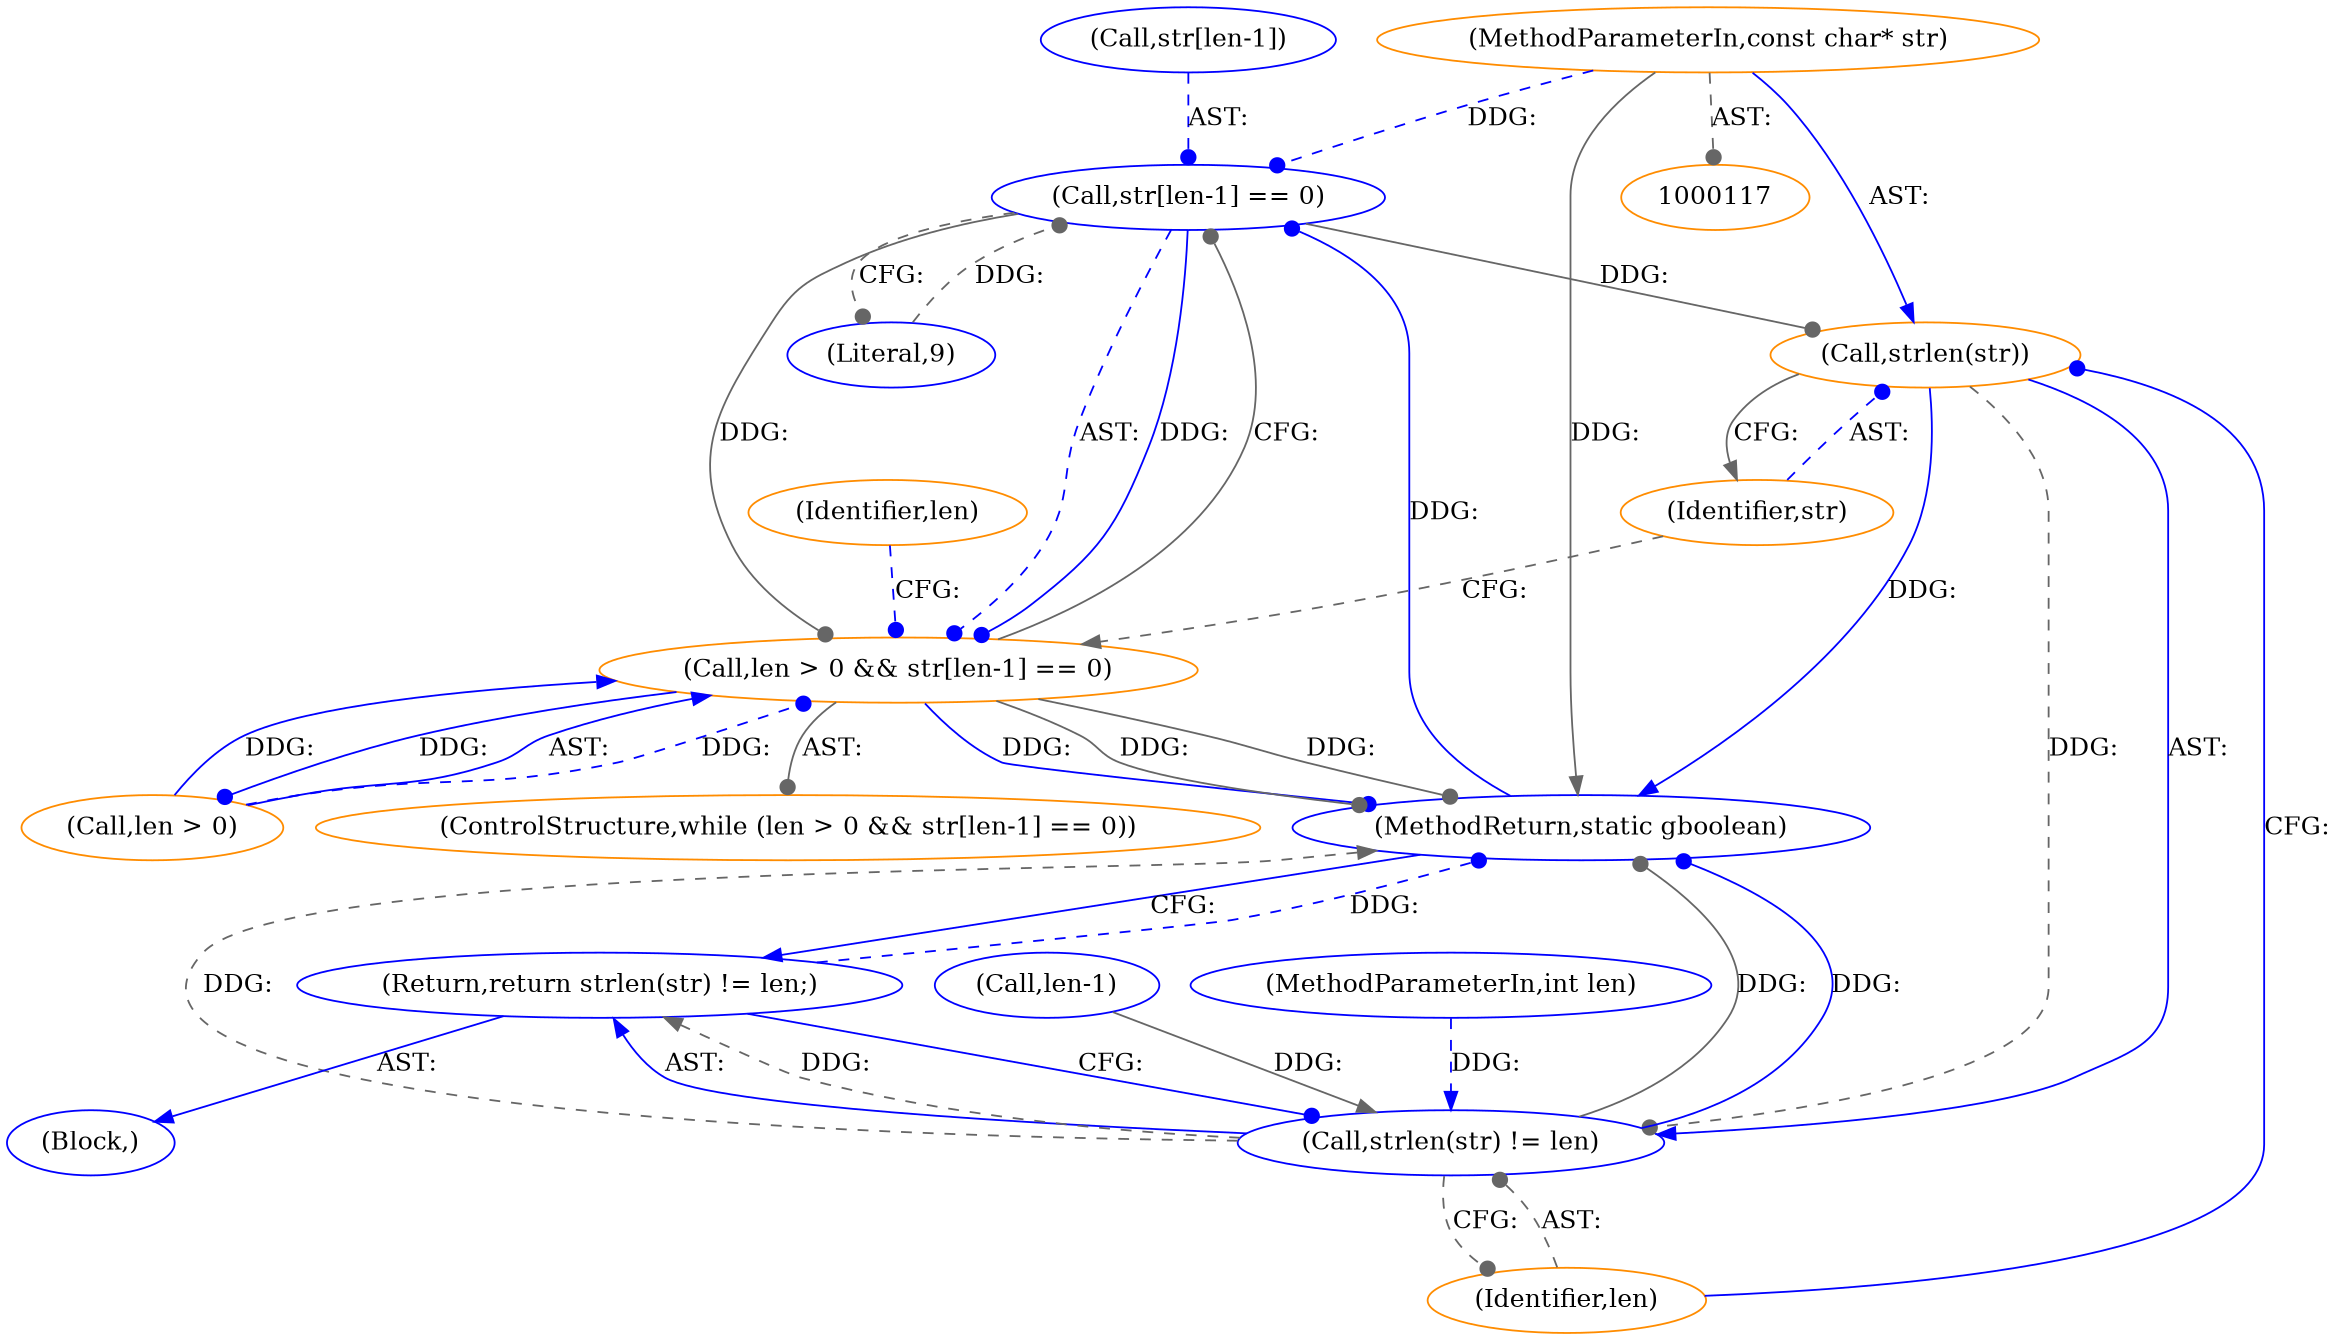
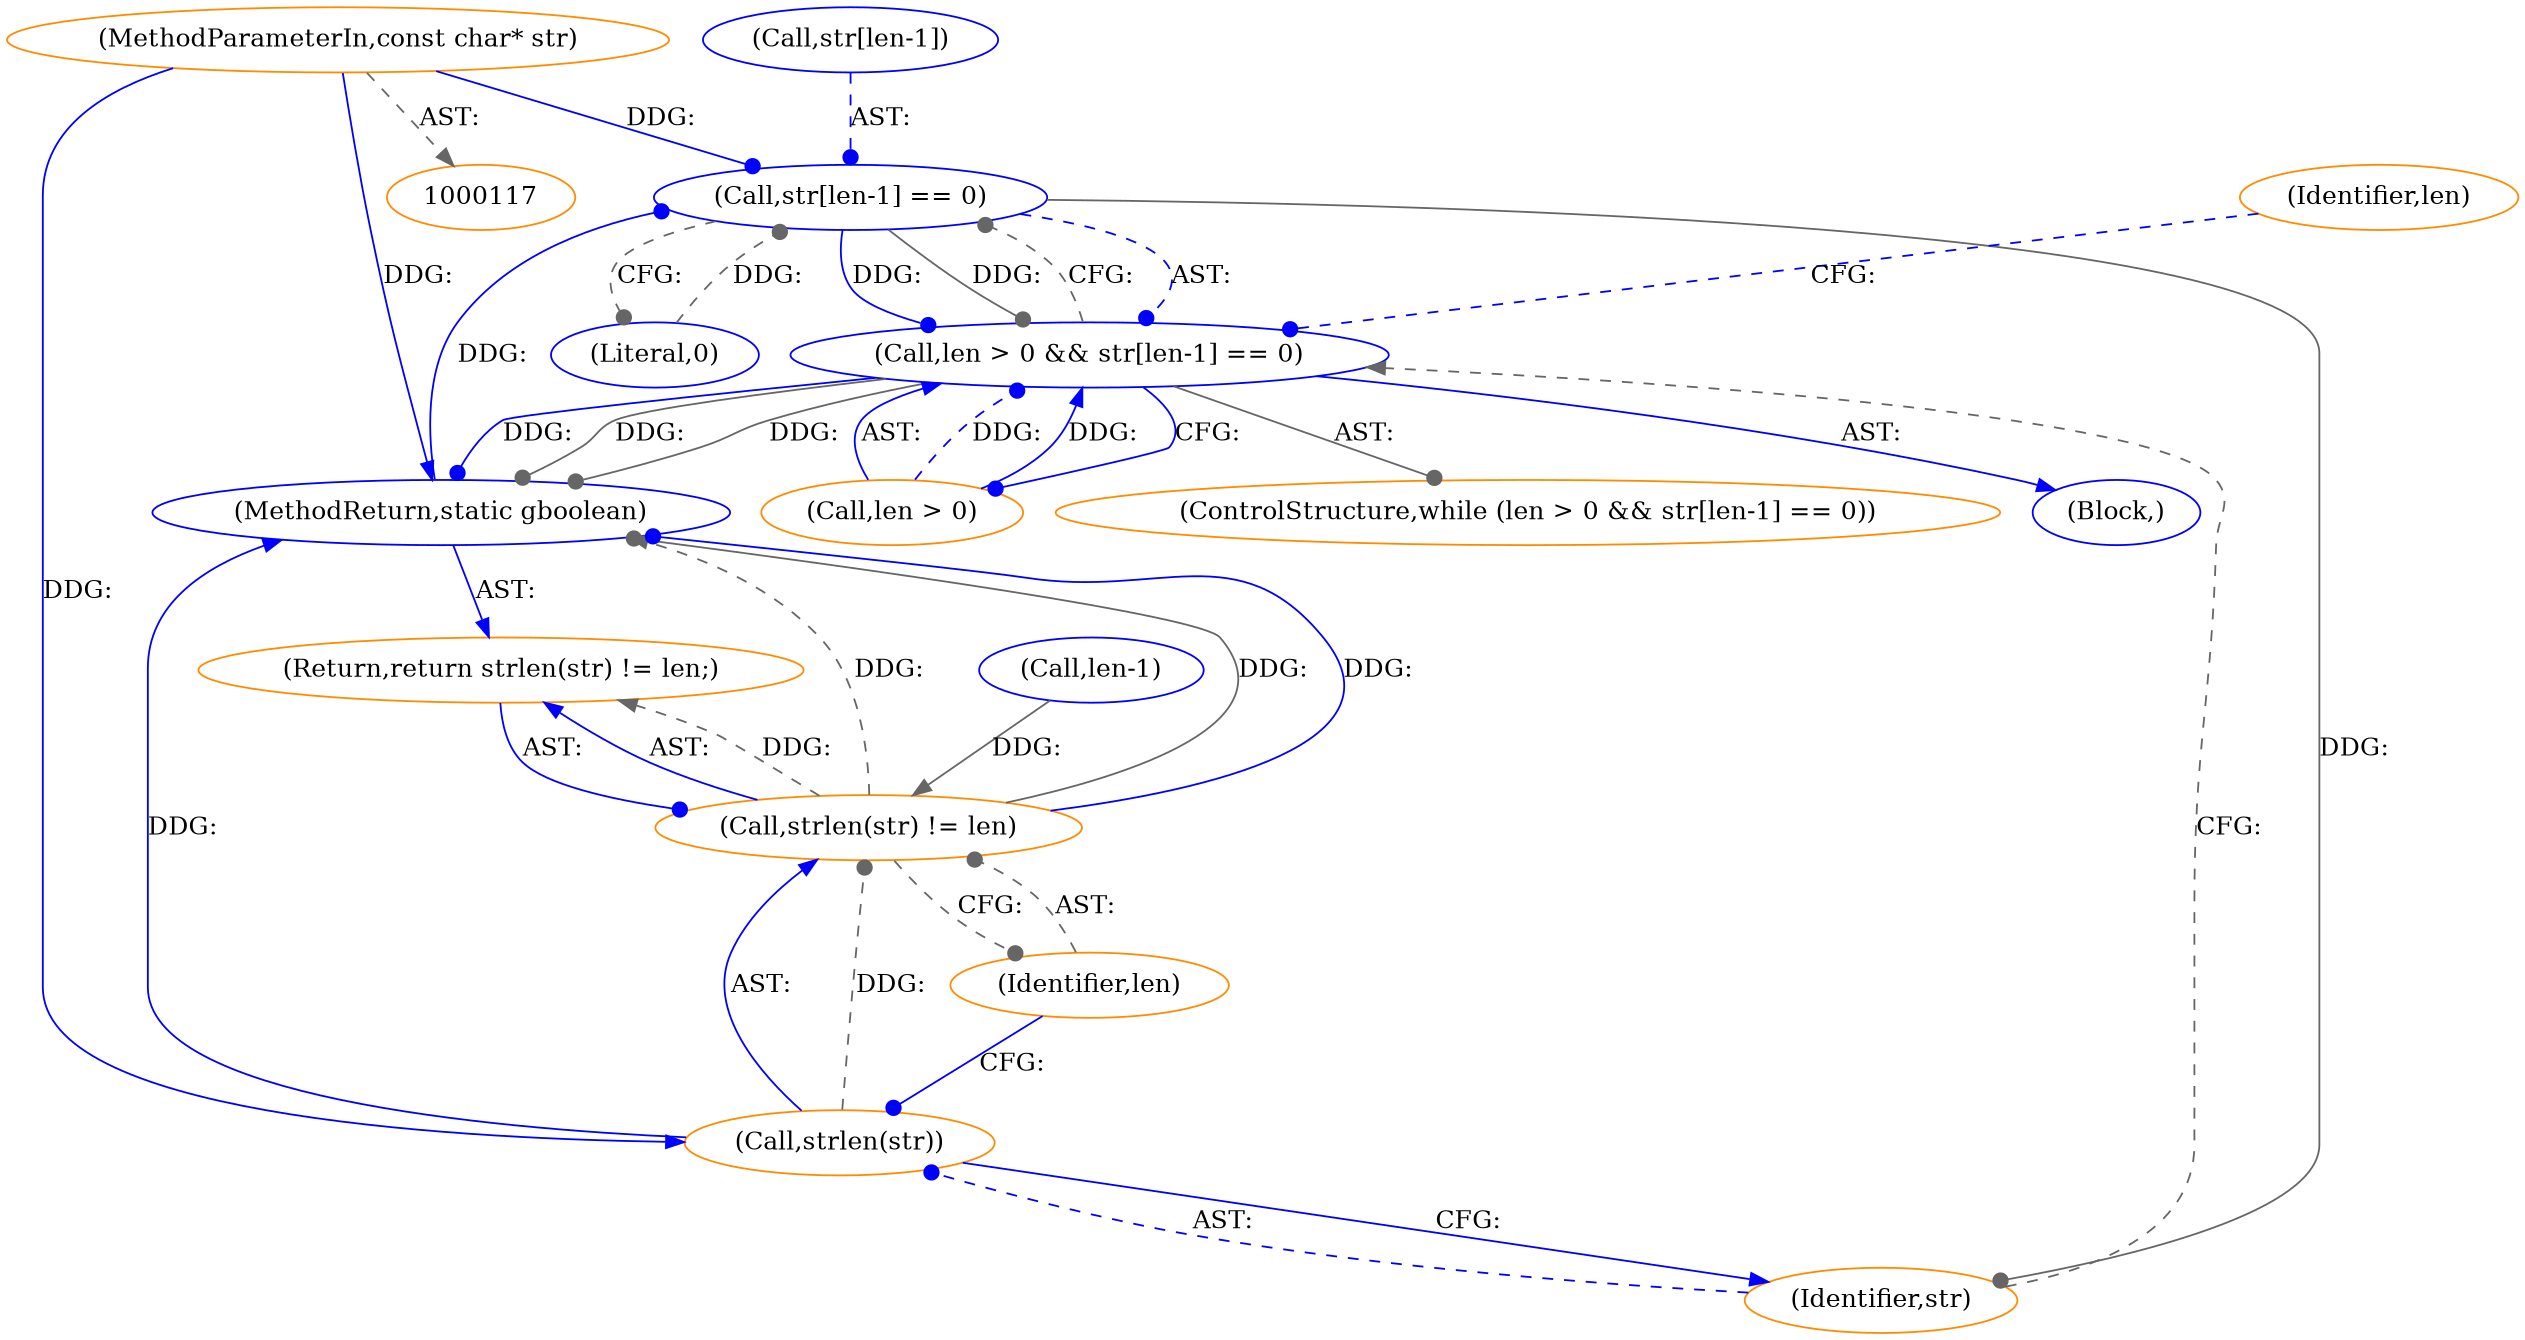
(1711, 111) -> (404, 113)
(1438, 114) -> (591, 118)
(1904, 197) -> (82, 591)
(1555, 276) -> (2261, 304)
(891, 355) -> (655, 355)
(1746, 406) -> (1356, 1221)
(1571, 408) -> (379, 269)
(1217, 494) -> (1050, 263)
(899, 670) -> (1090, 355)
(458, 749) -> (1212, 434)
(1187, 906) -> (510, 591)
(1147, 930) -> none
(600, 985) -> (501, 670)
(1451, 985) -> none
(354, 1061) -> (1679, 420)
(1115, 1064) -> (557, 749)
(1451, 1143) -> (869, 828)
